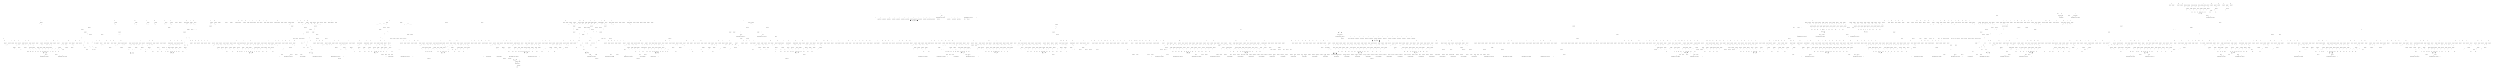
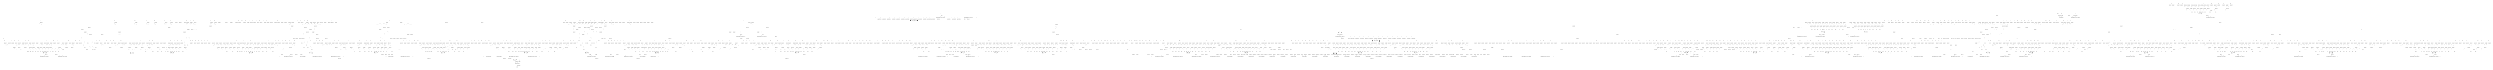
(1489, 57) -> none
